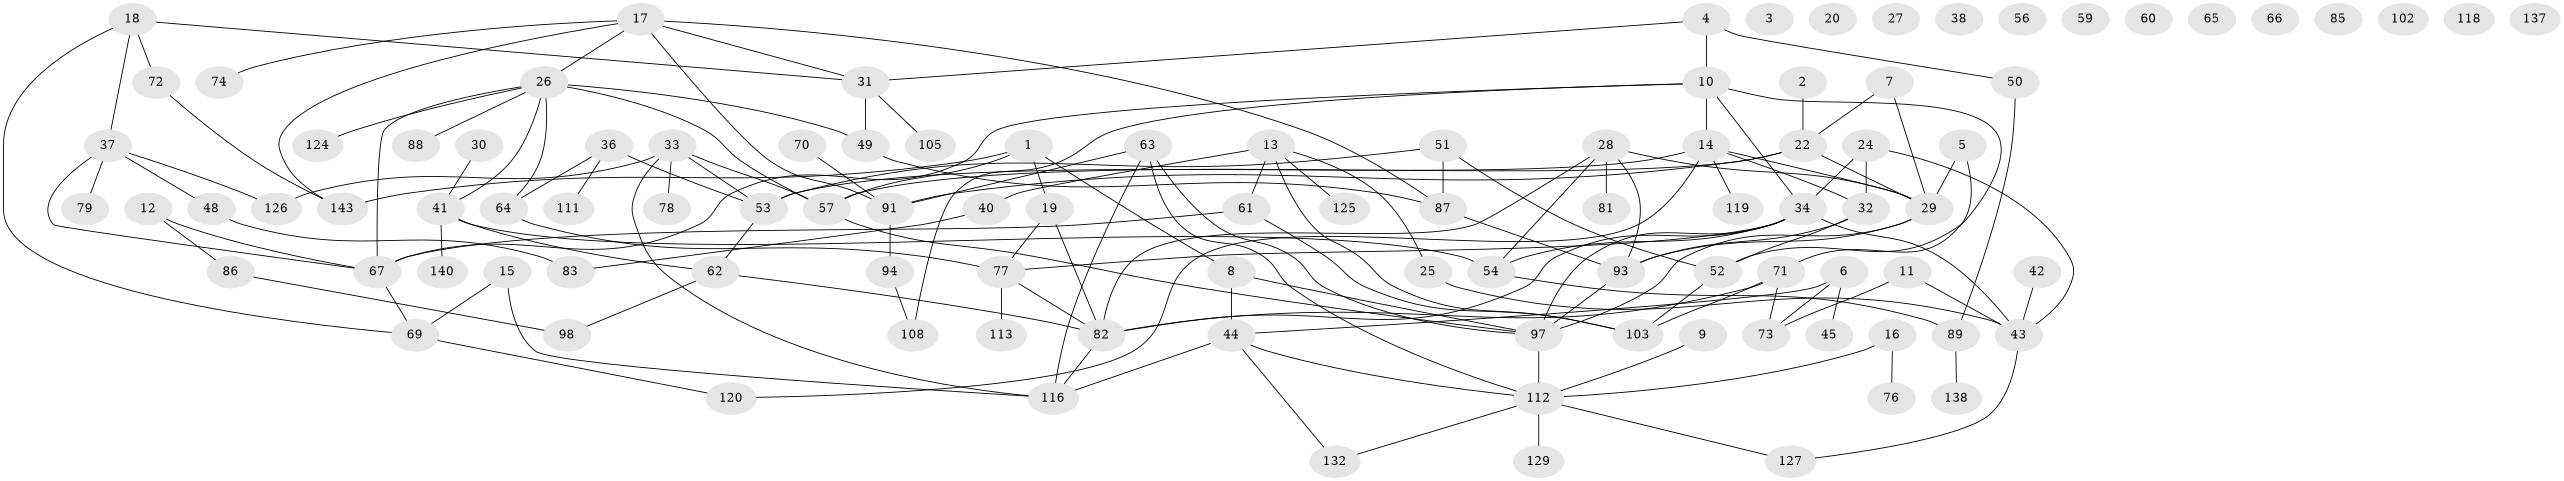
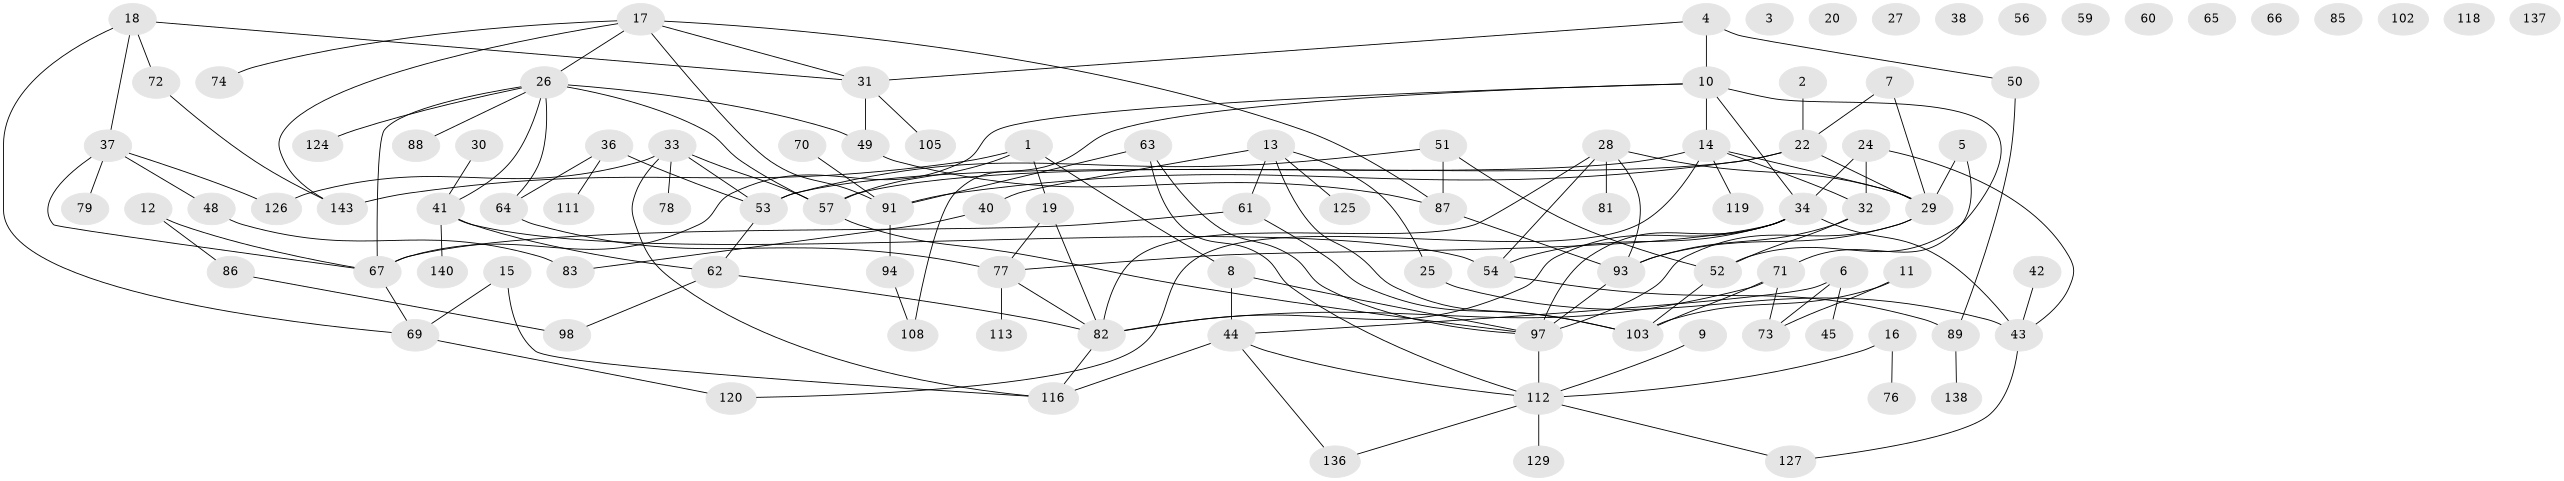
(1087, 274) -> none
(1961, 303) -> (1773, 304)
(1335, 462) -> (1335, 462)
